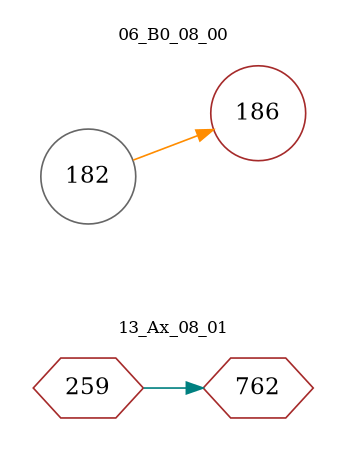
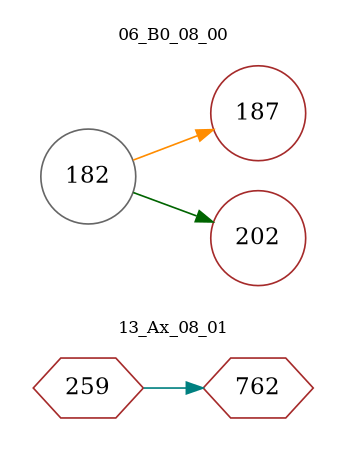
(258, 113) -> (258, 113)
none -> (258, 238)
